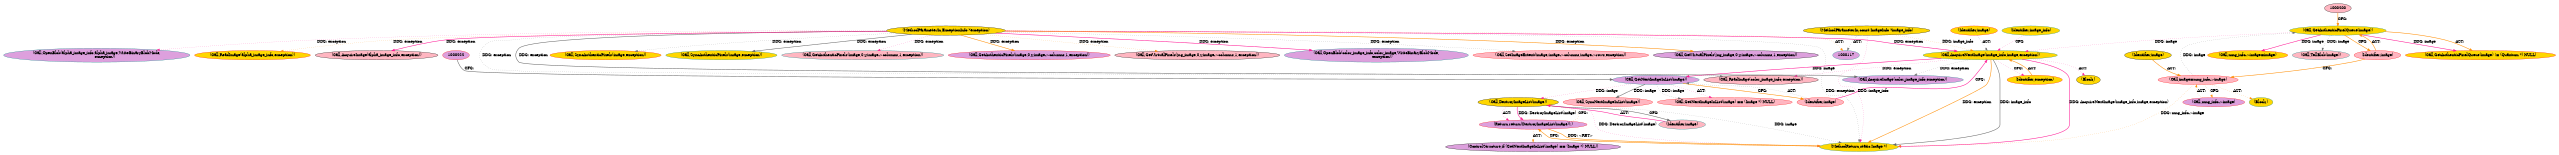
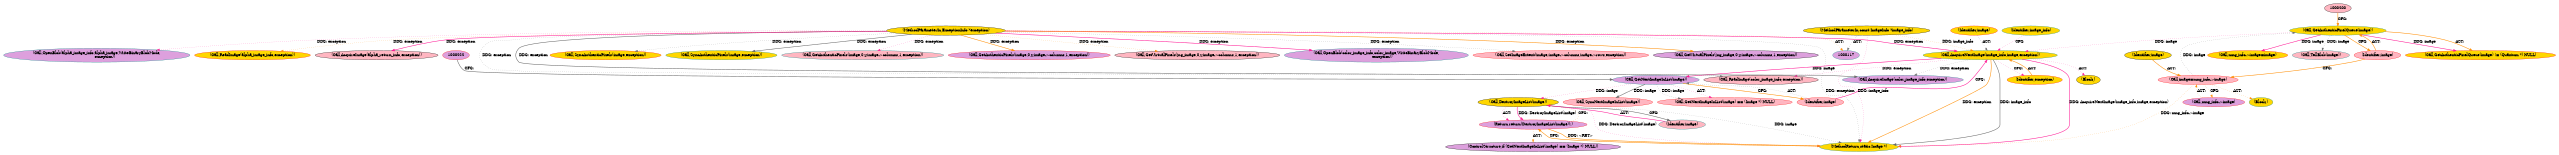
(377, 55) -> (377, 55)
